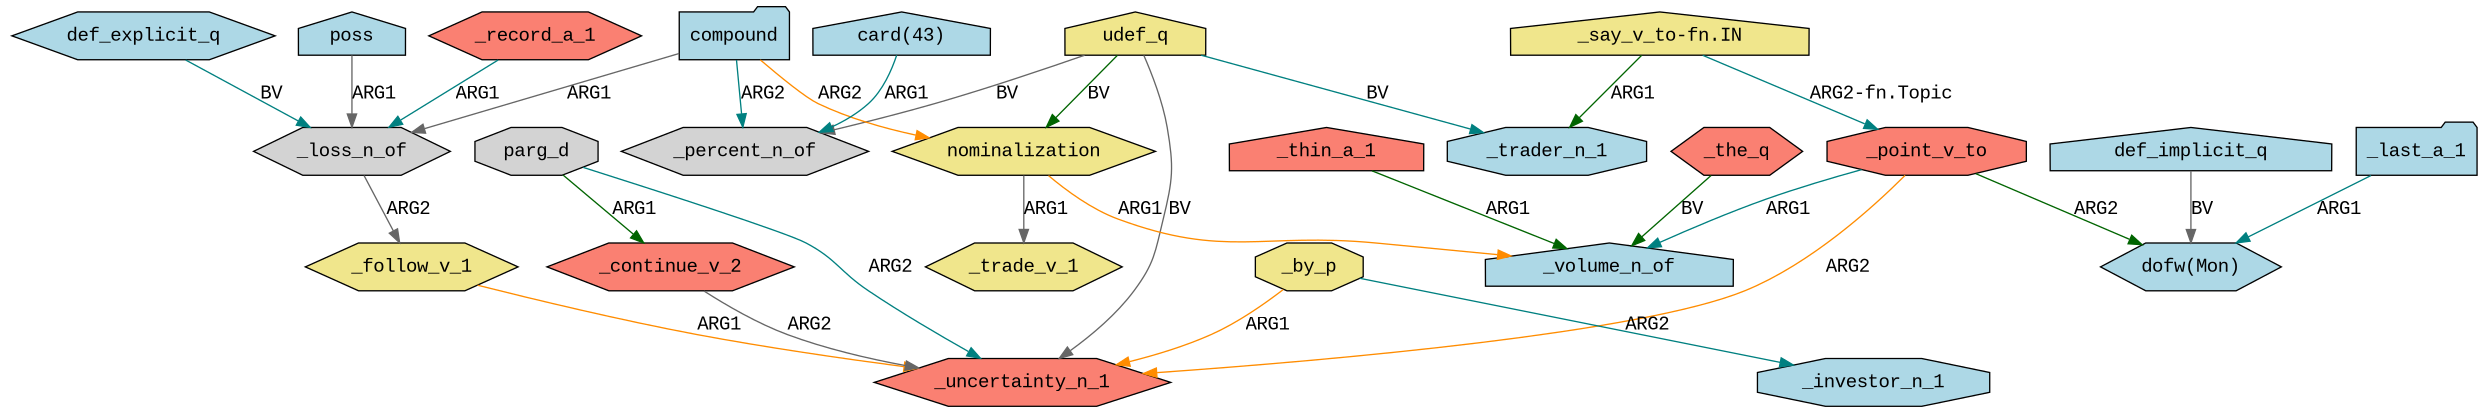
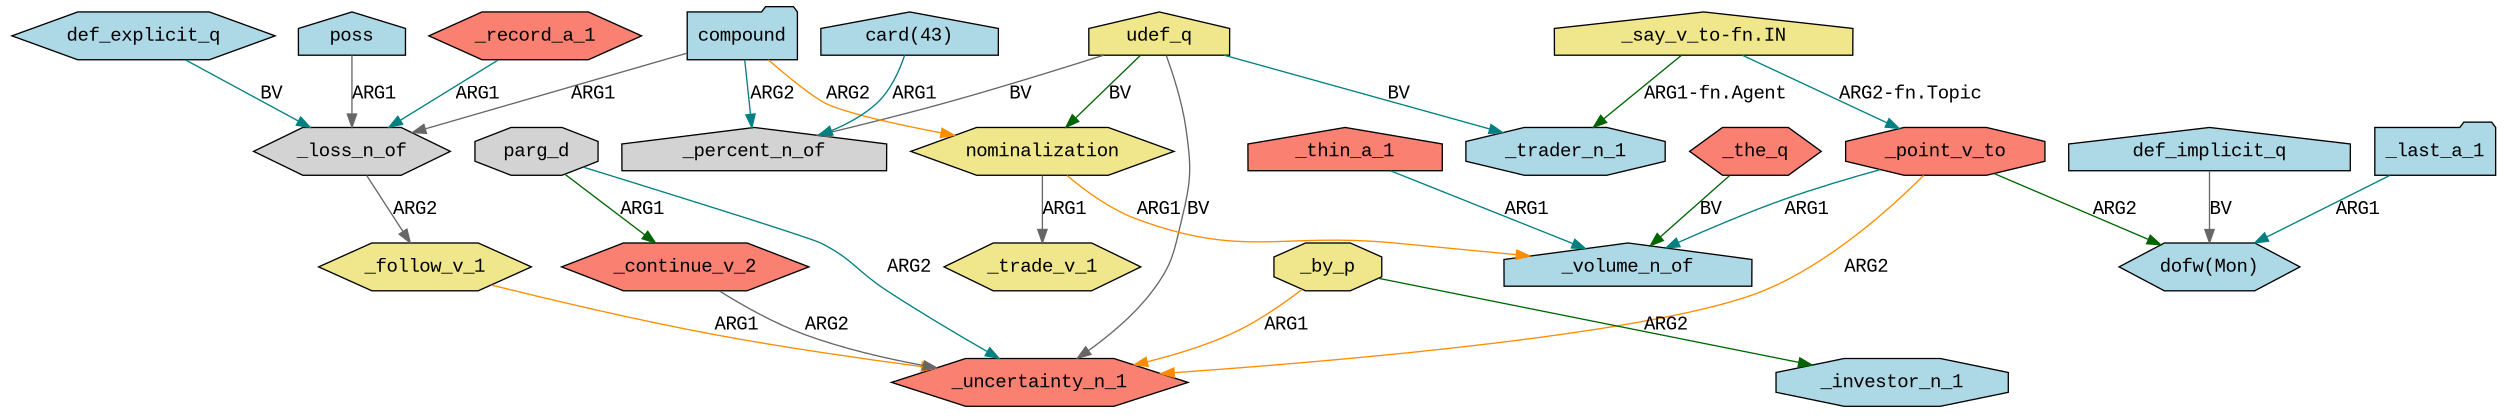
(1633, 94) -> (1716, 94)
(745, 151) -> (754, 151)
(1463, 207) -> (1482, 207)
(1570, 320) -> (1589, 320)
